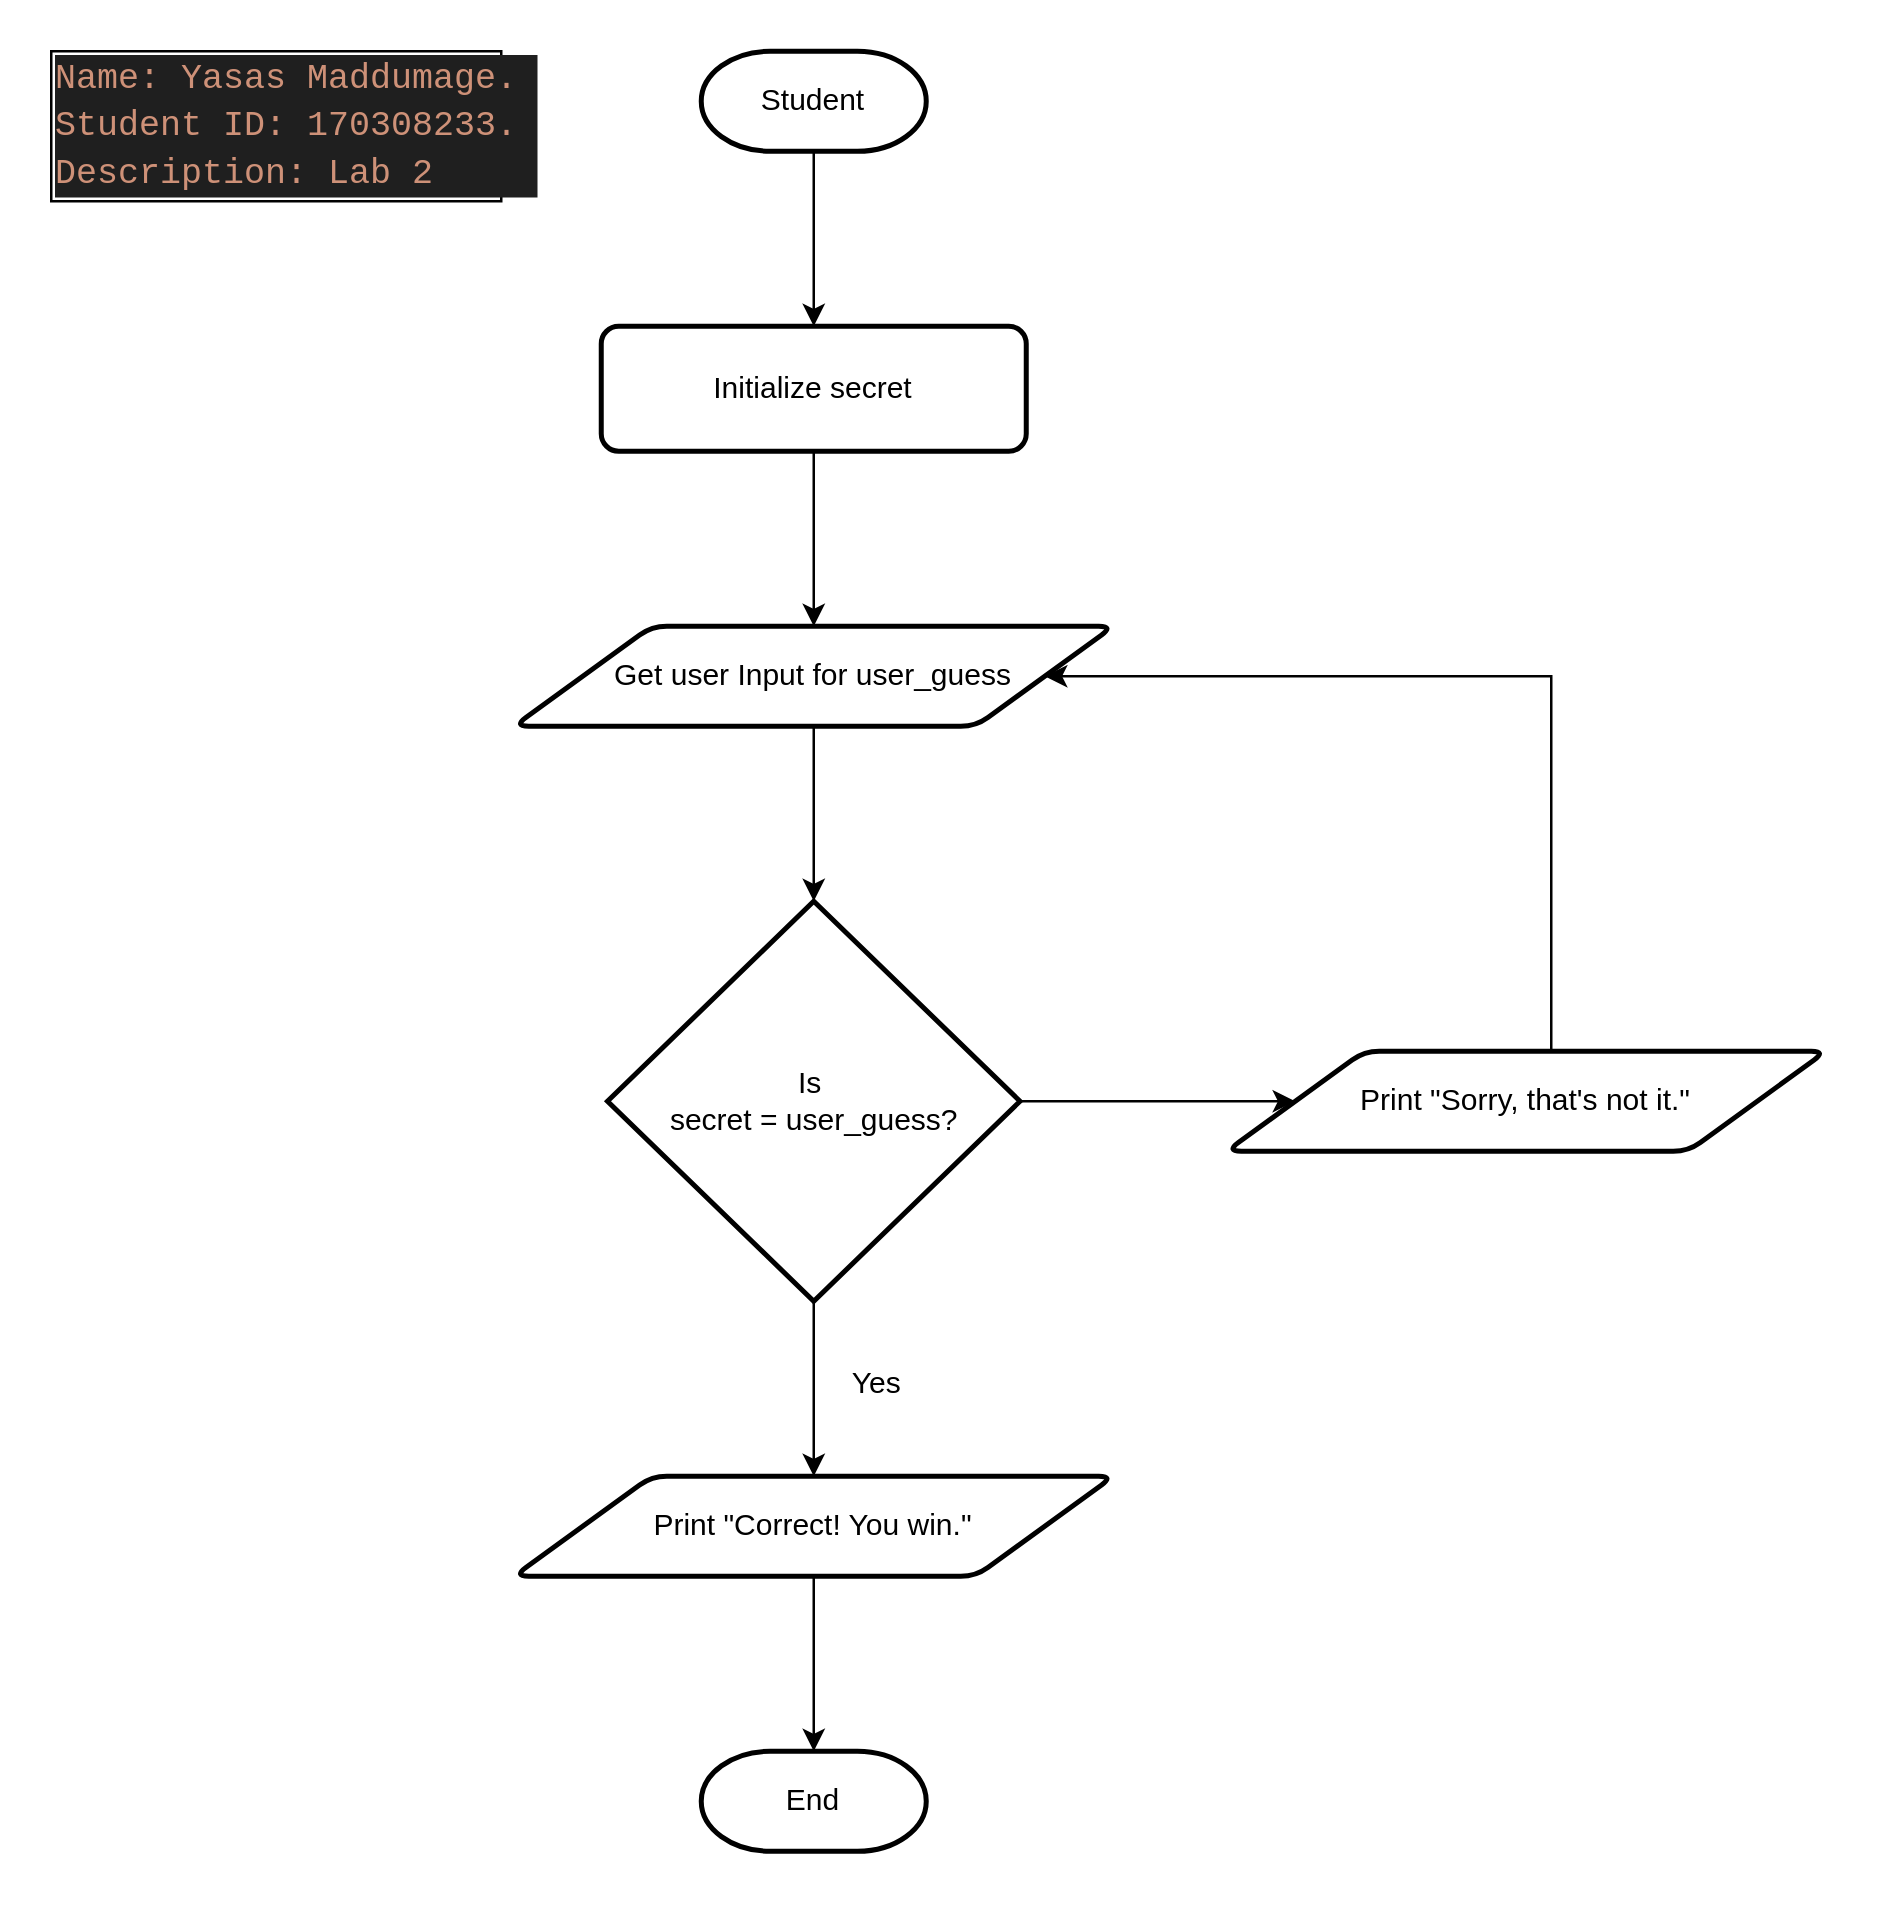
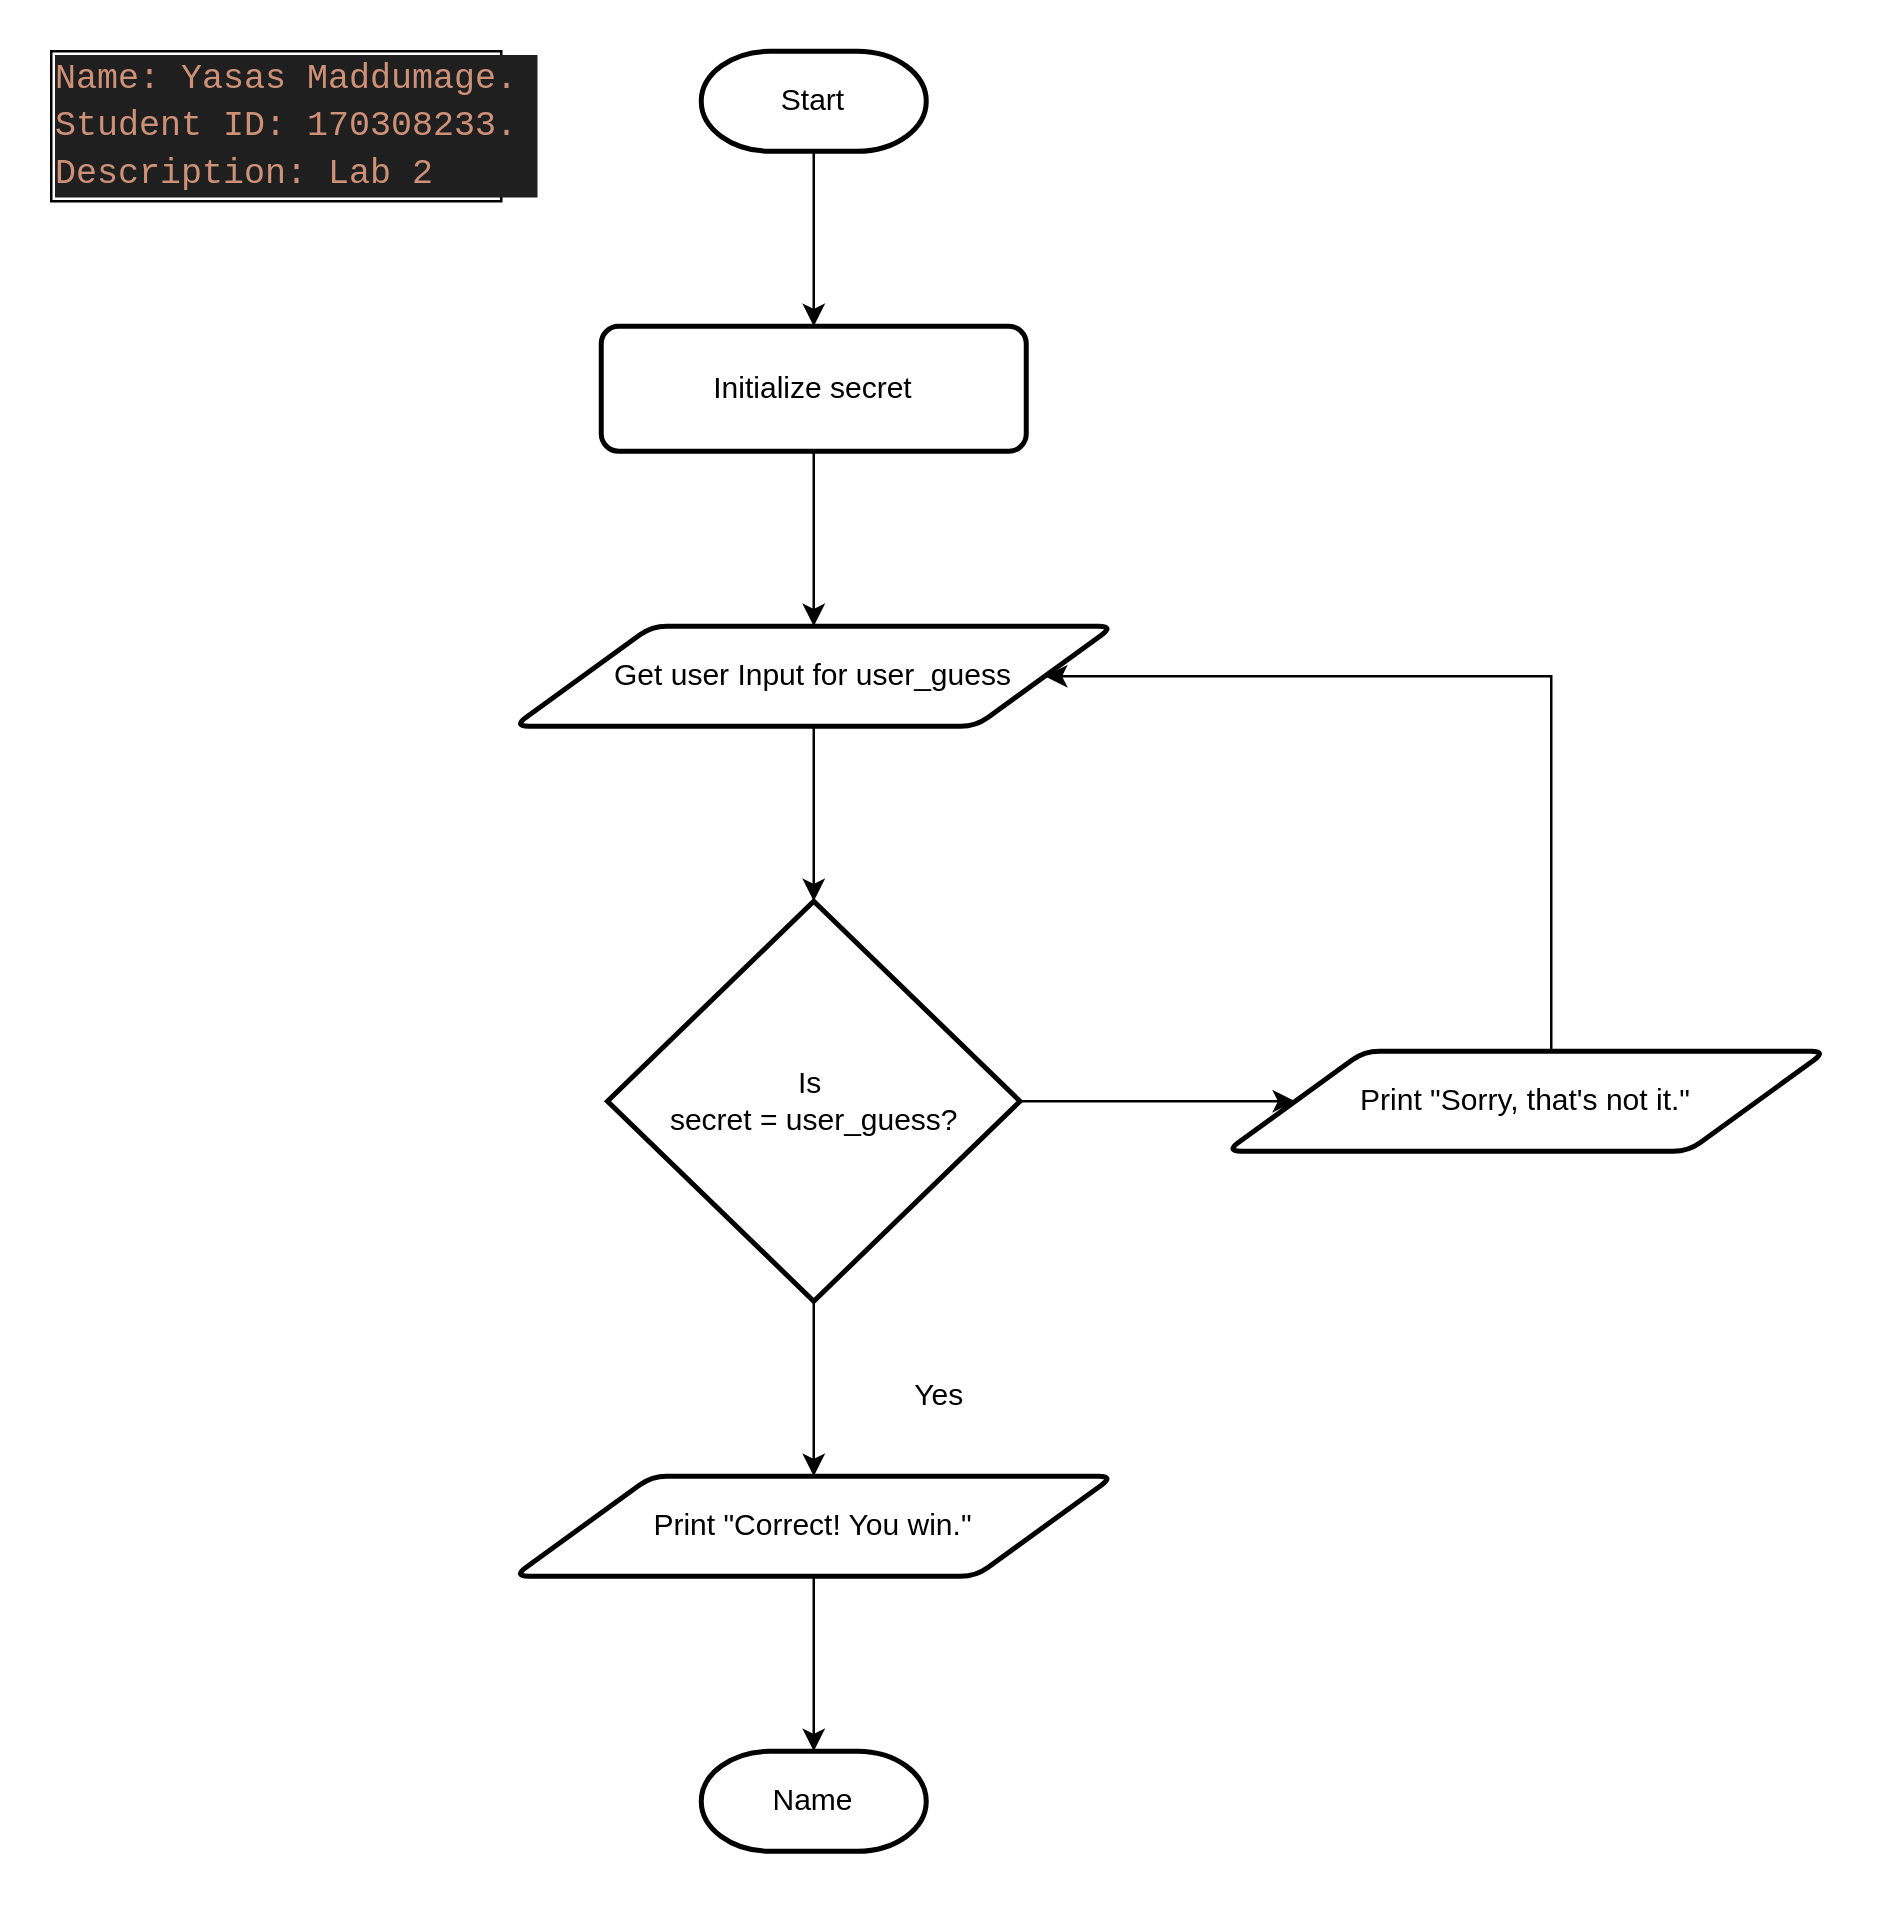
(814, 101) -> (814, 101)
(876, 1384) -> (939, 1396)
(814, 1801) -> (814, 1801)
